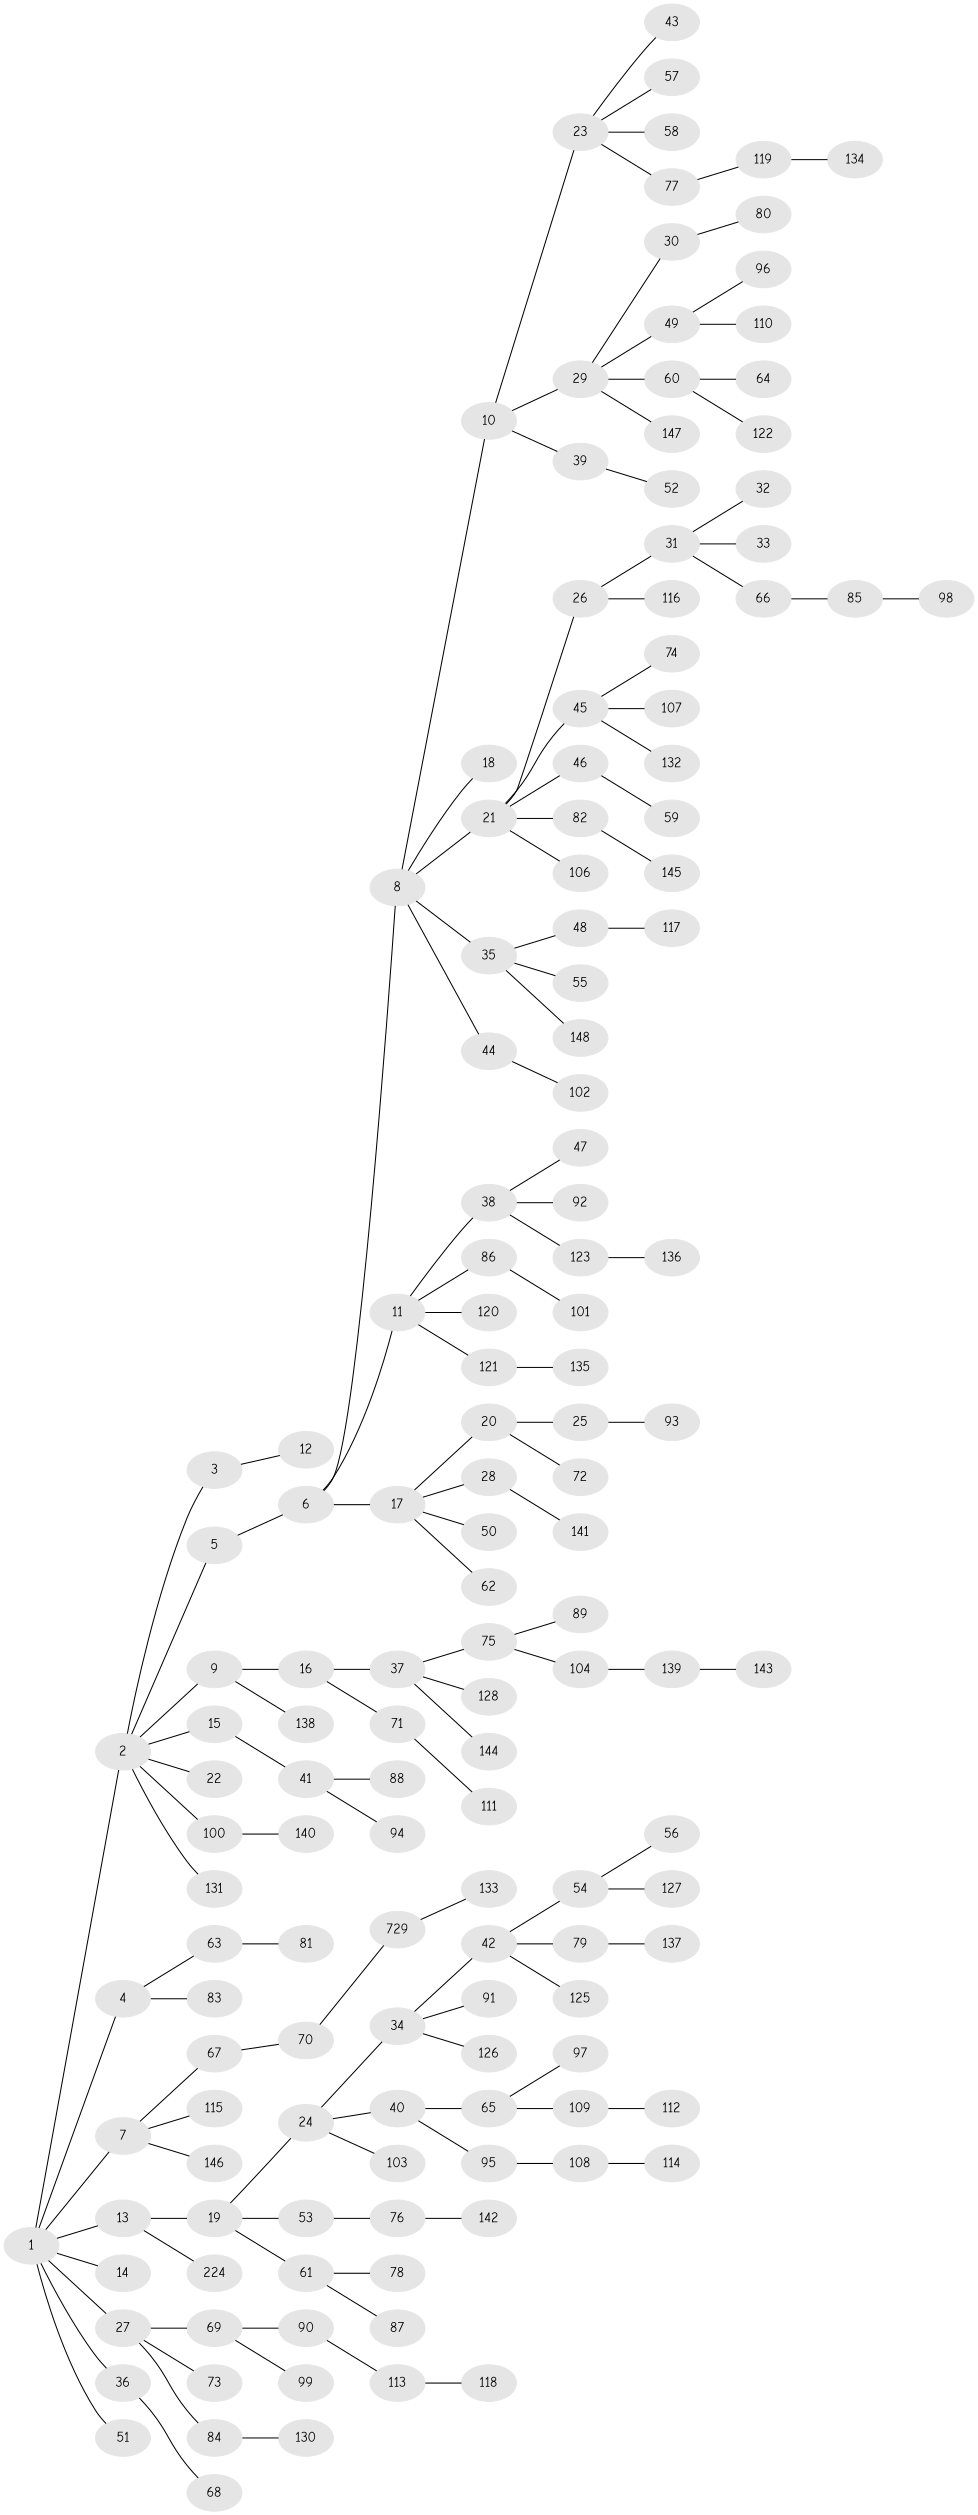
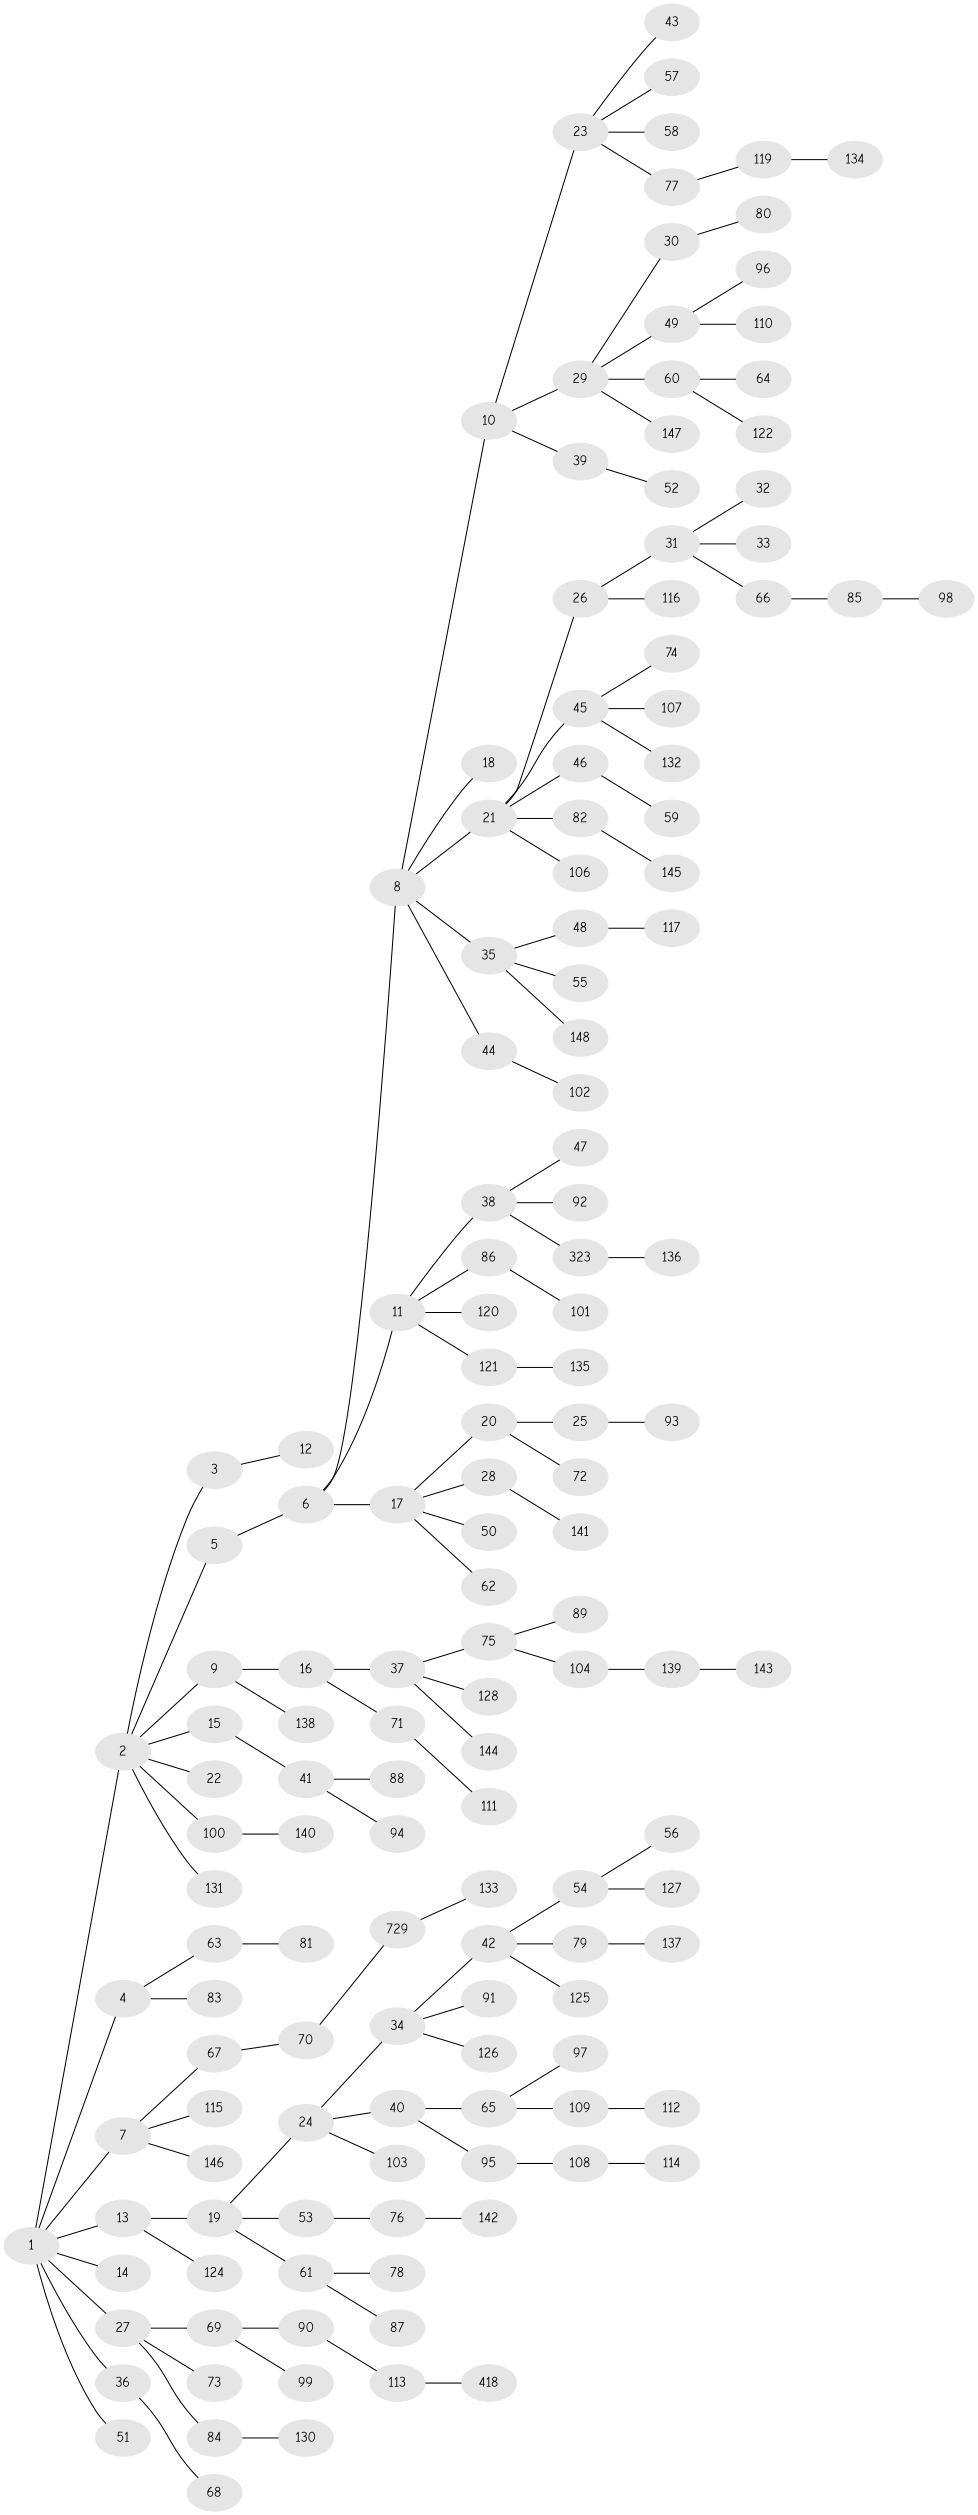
(581, 1258) -> (581, 1258)
(215, 2273) -> (215, 2273)
(489, 2383) -> (489, 2383)
